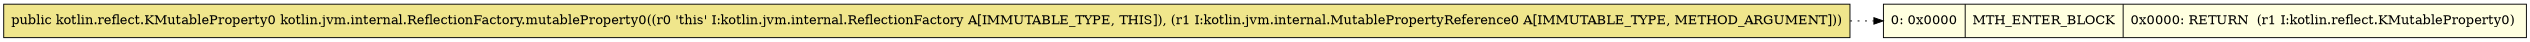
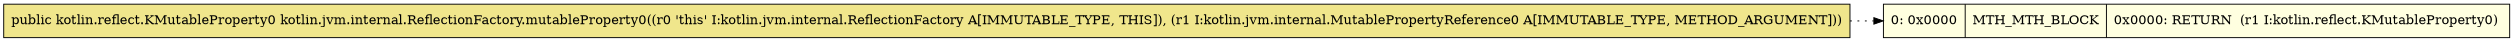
(2044, 20) -> (2036, 20)
